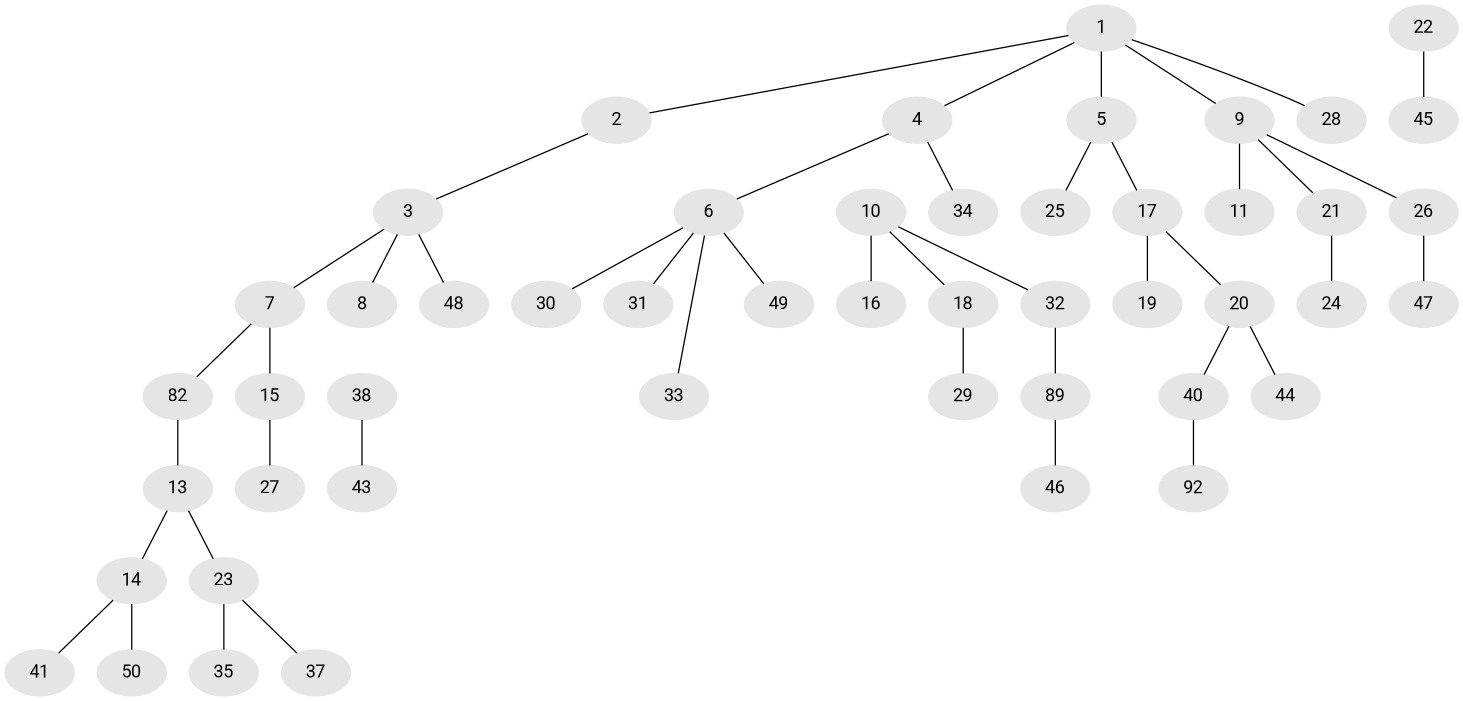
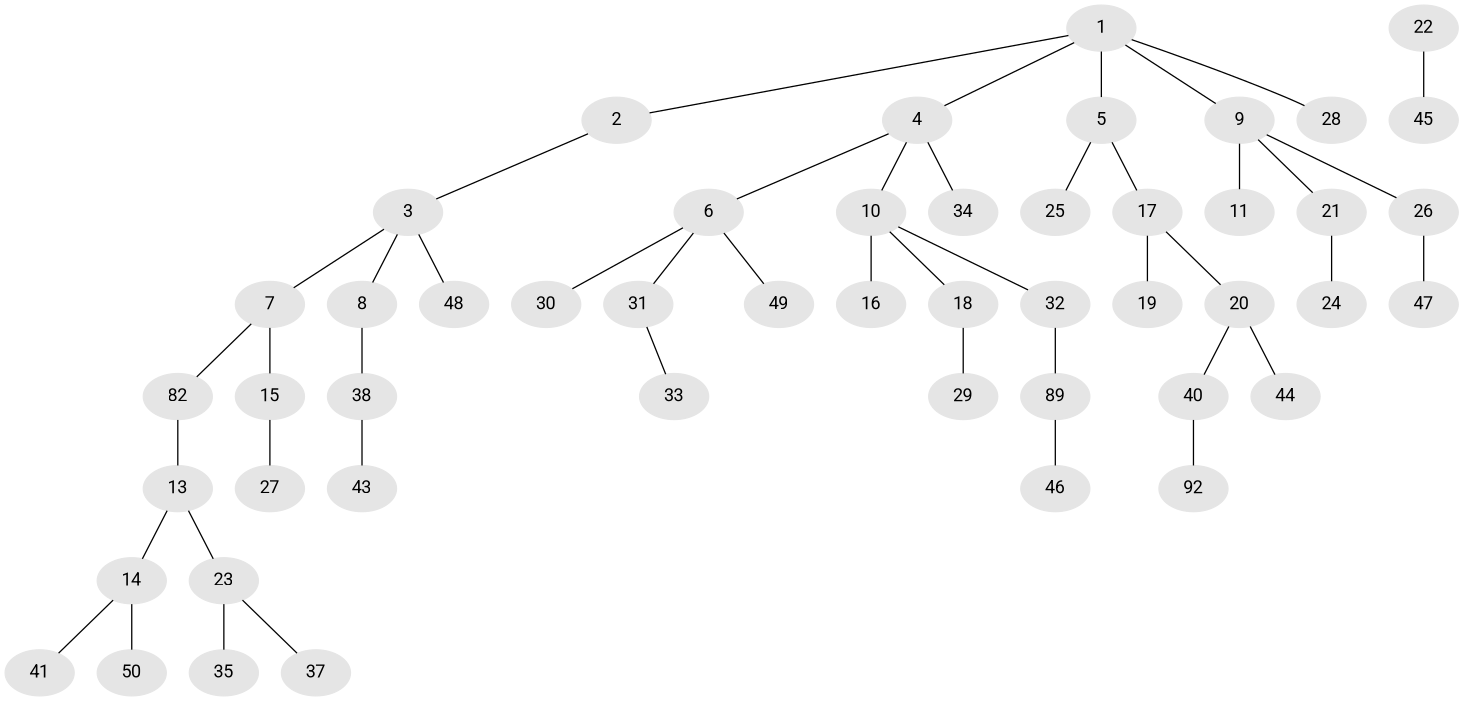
none -> (894, 166)
(691, 304) -> (656, 351)
none -> (362, 351)
